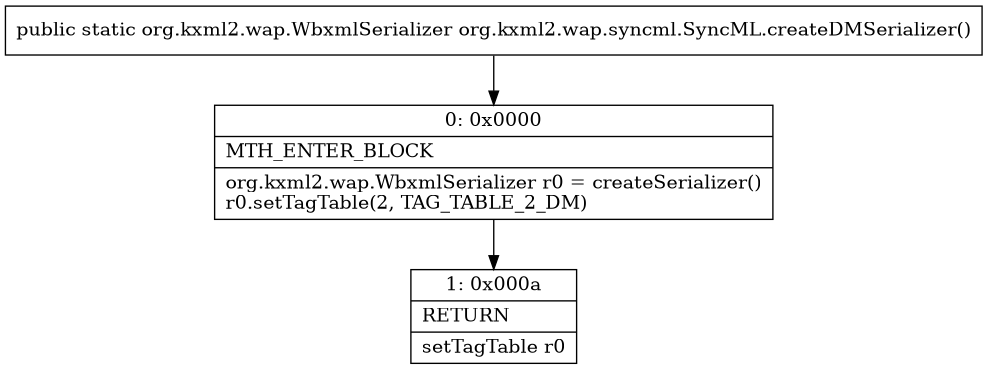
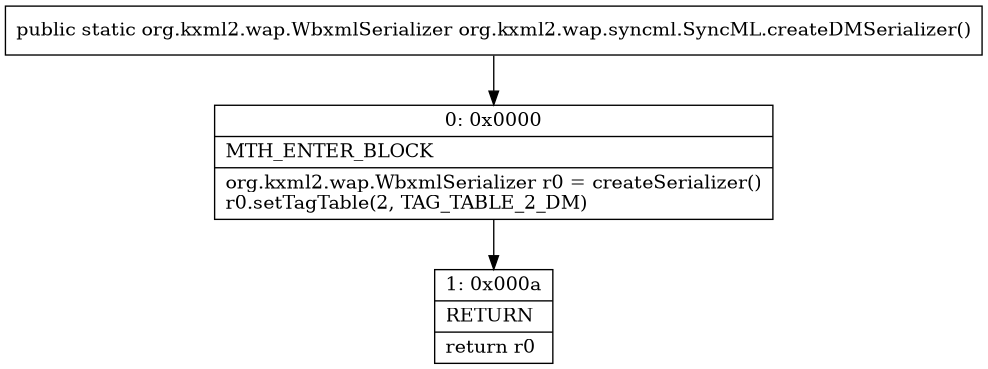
(494, 347) -> (491, 347)
